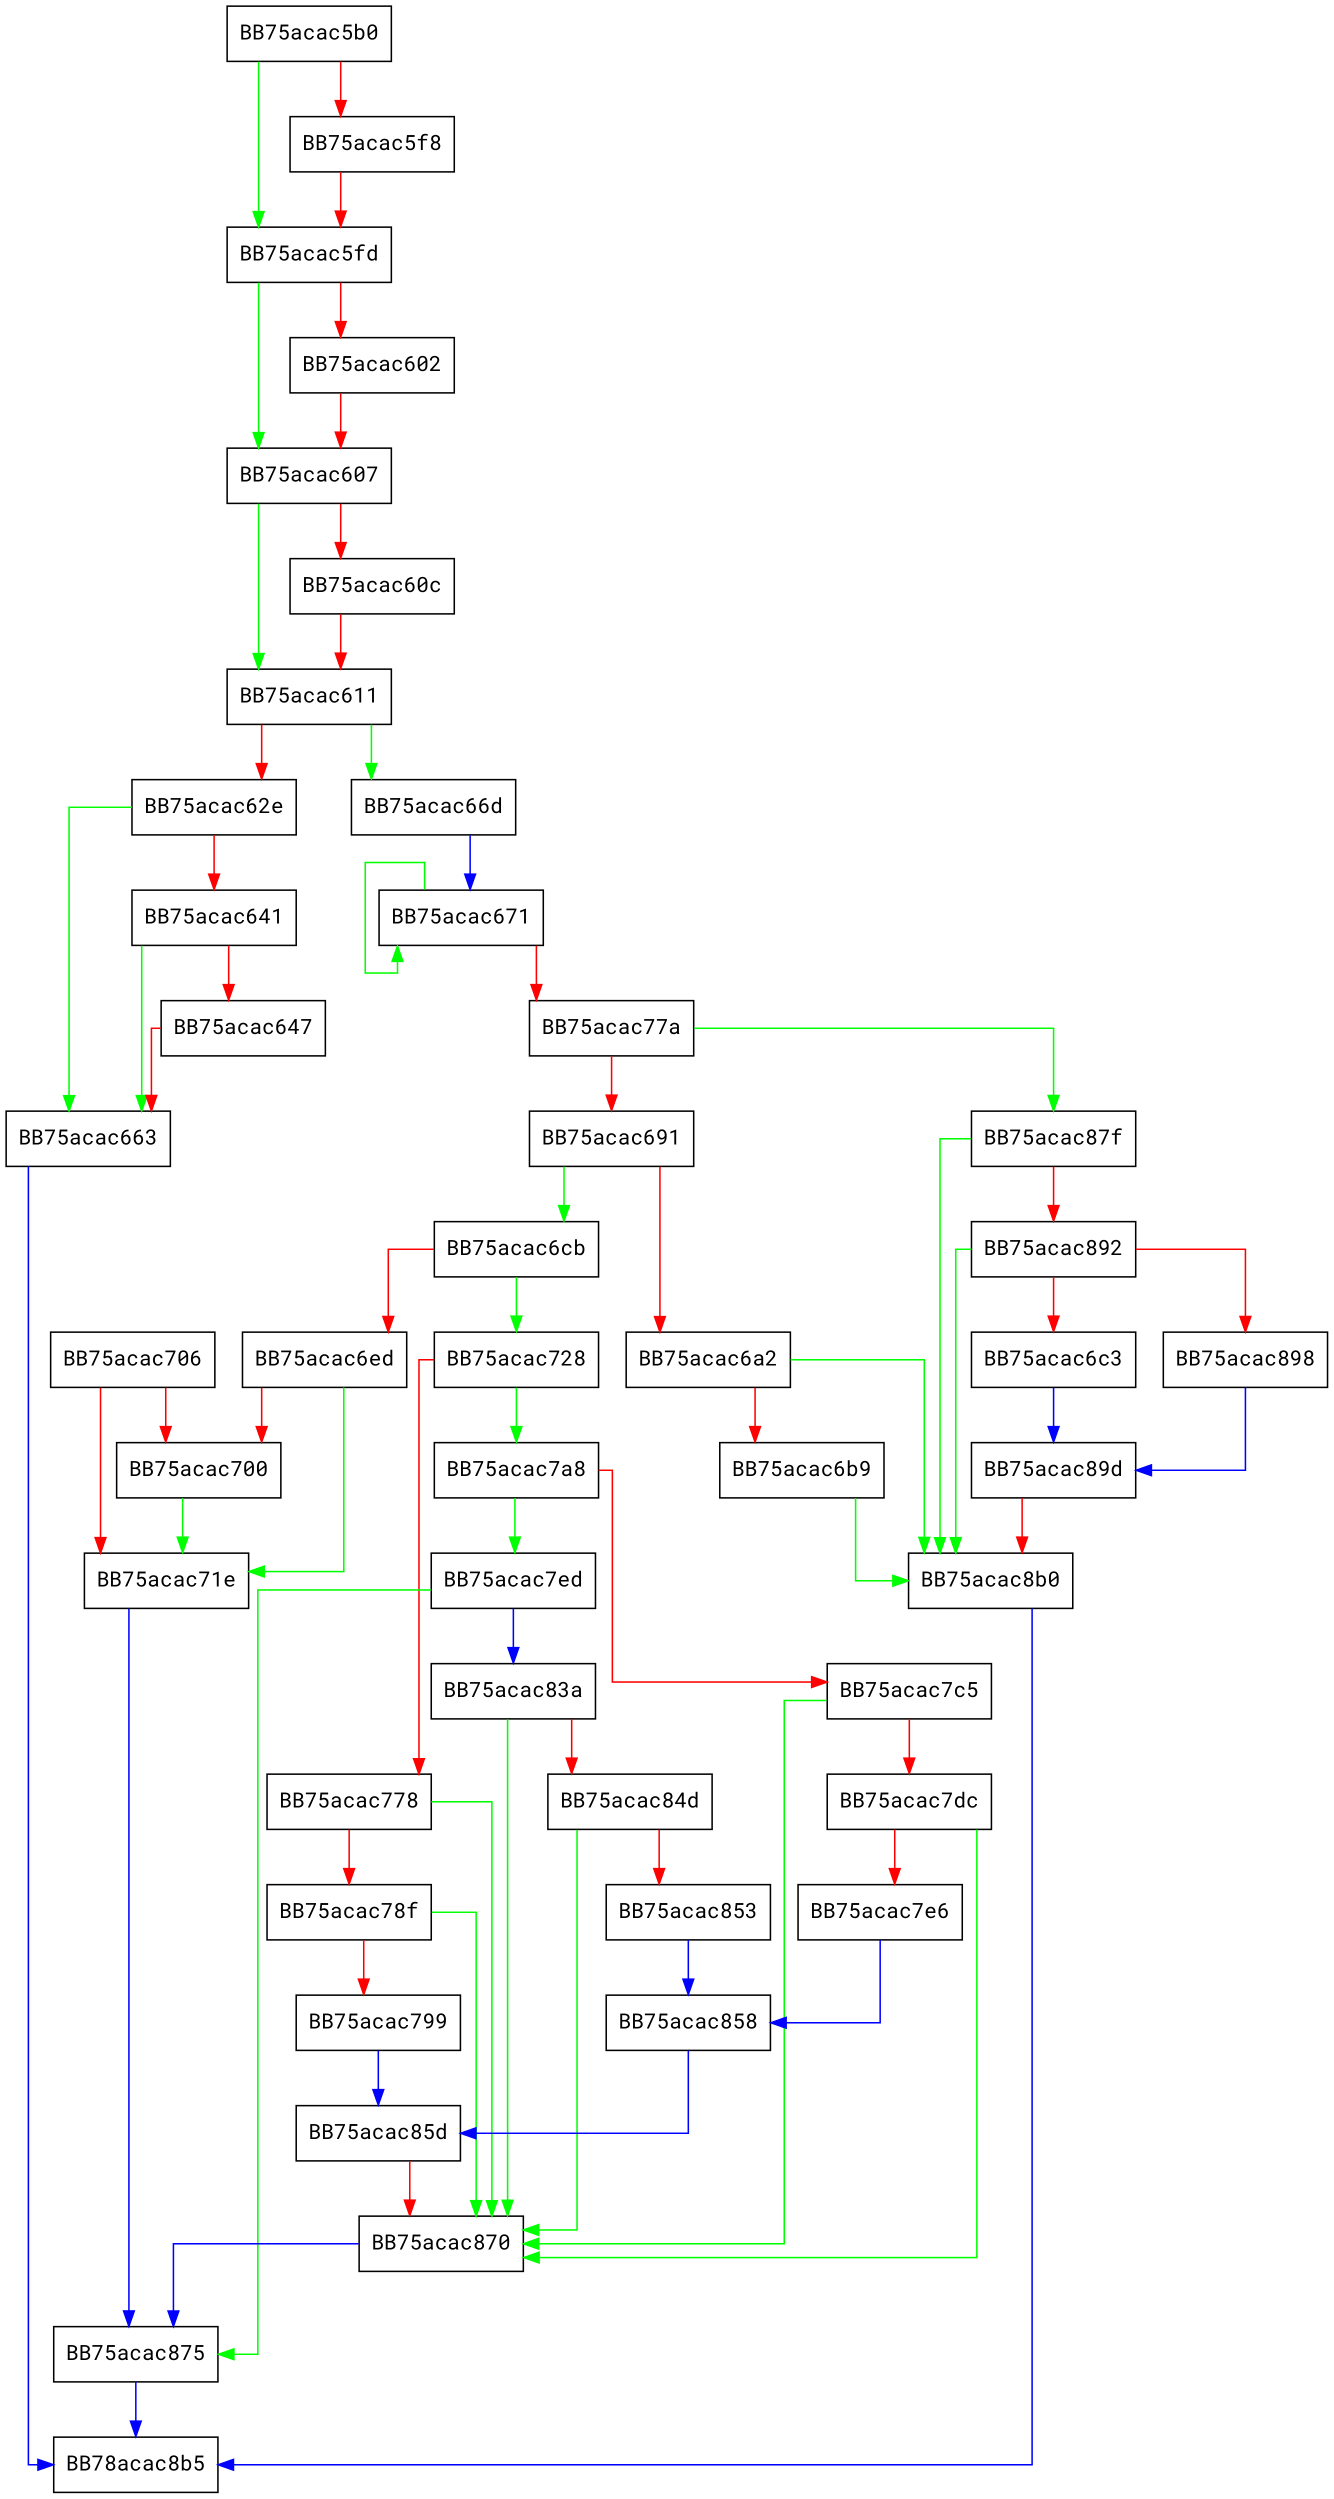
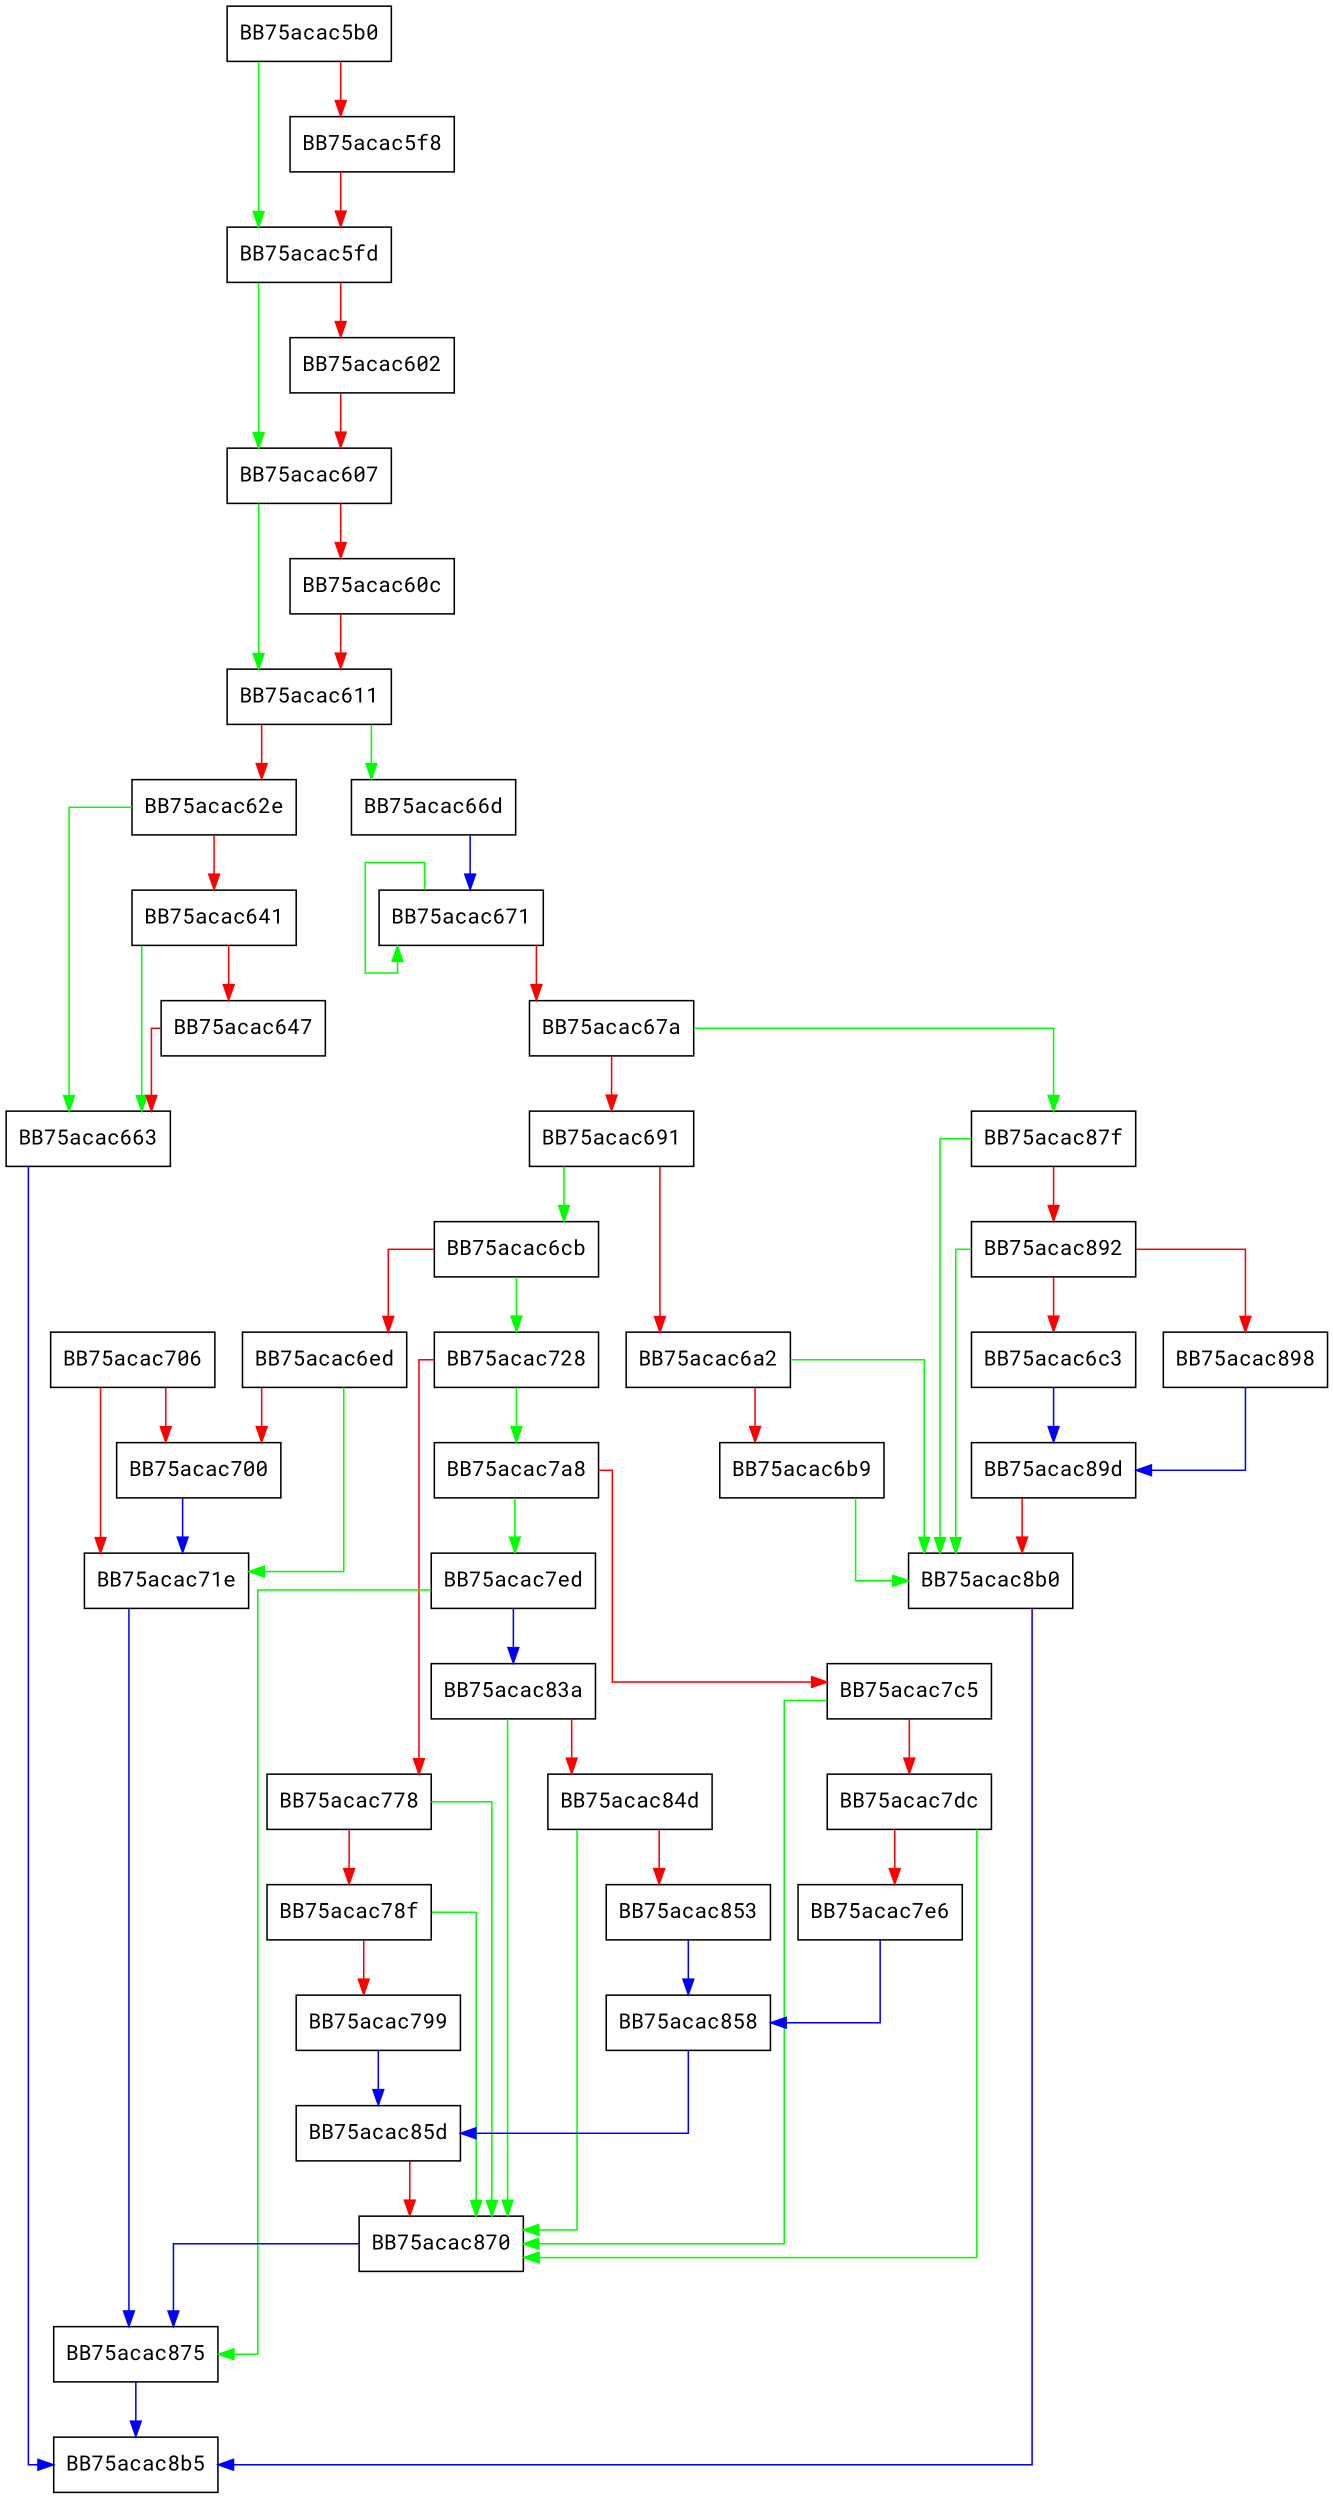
(612, 1028) -> (612, 1028)
(183, 1518) -> (183, 1518)
(136, 2465) -> (136, 2465)
